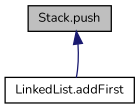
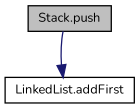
(78, 61) -> (61, 48)
